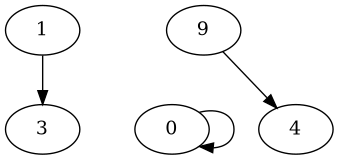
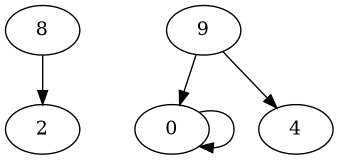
(43, 30) -> (43, 30)
none -> (190, 73)
(43, 129) -> (43, 129)
